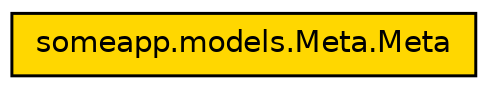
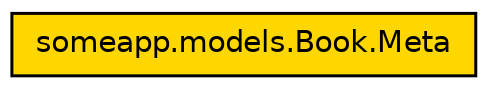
(244, 45) -> (244, 45)
